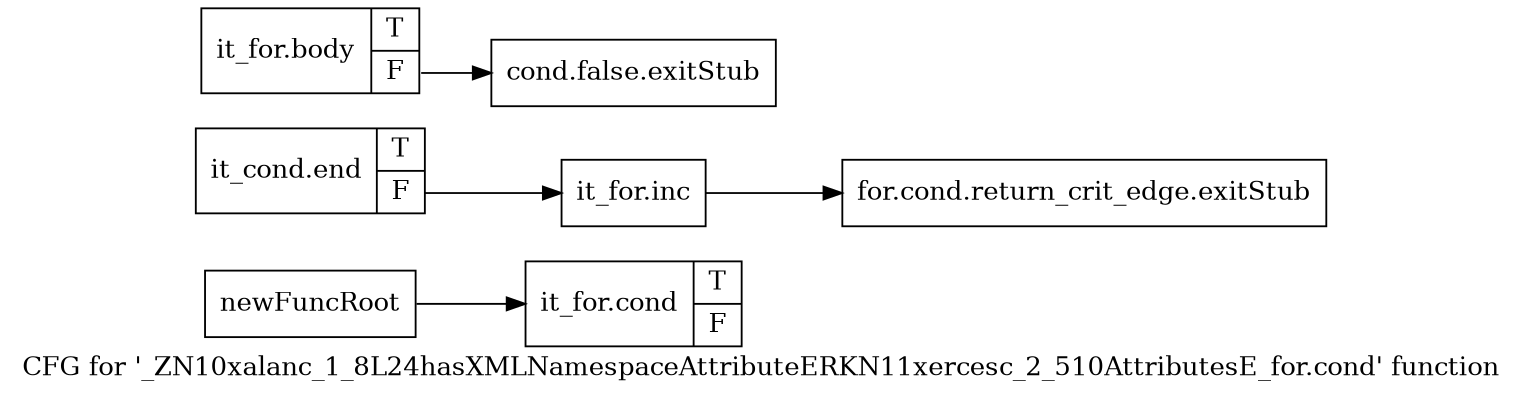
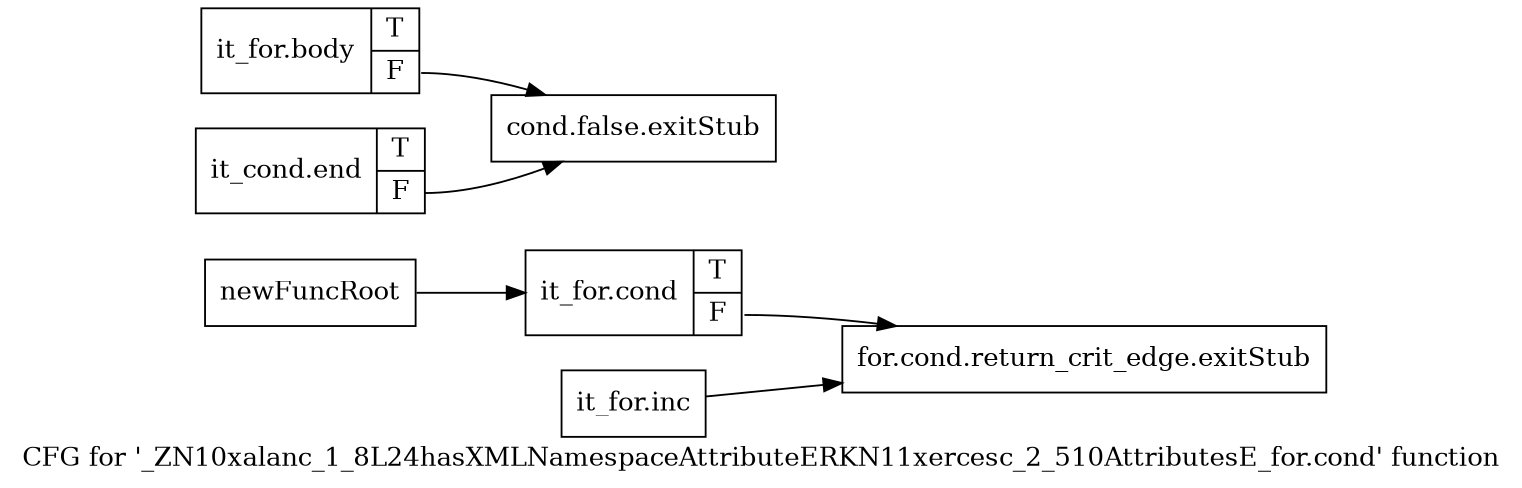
(484, 193) -> (486, 186)
none -> (811, 317)
